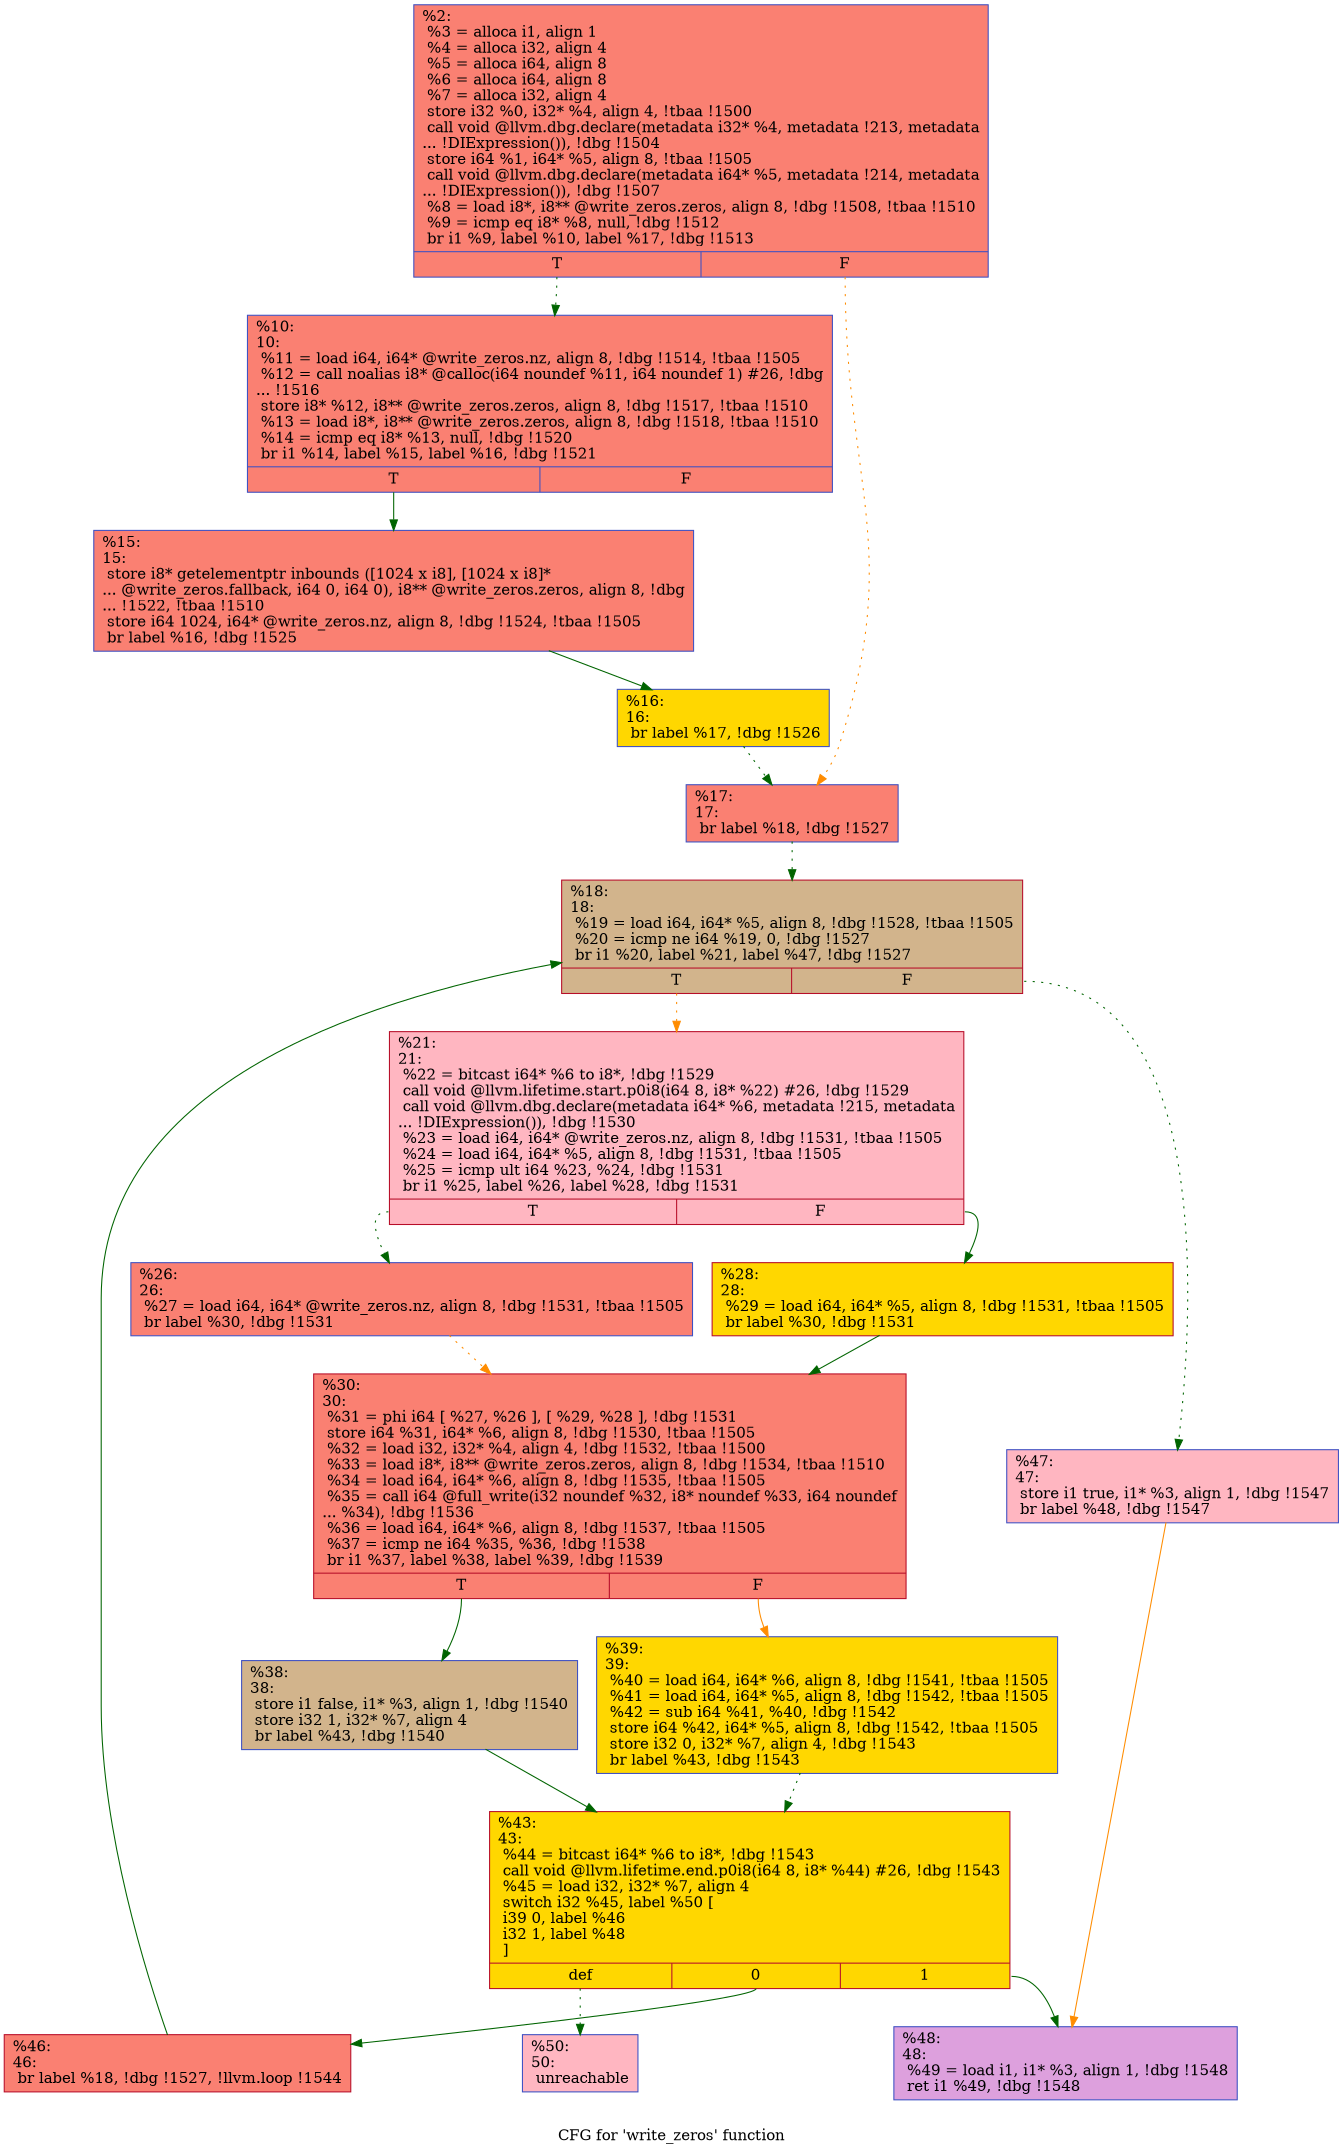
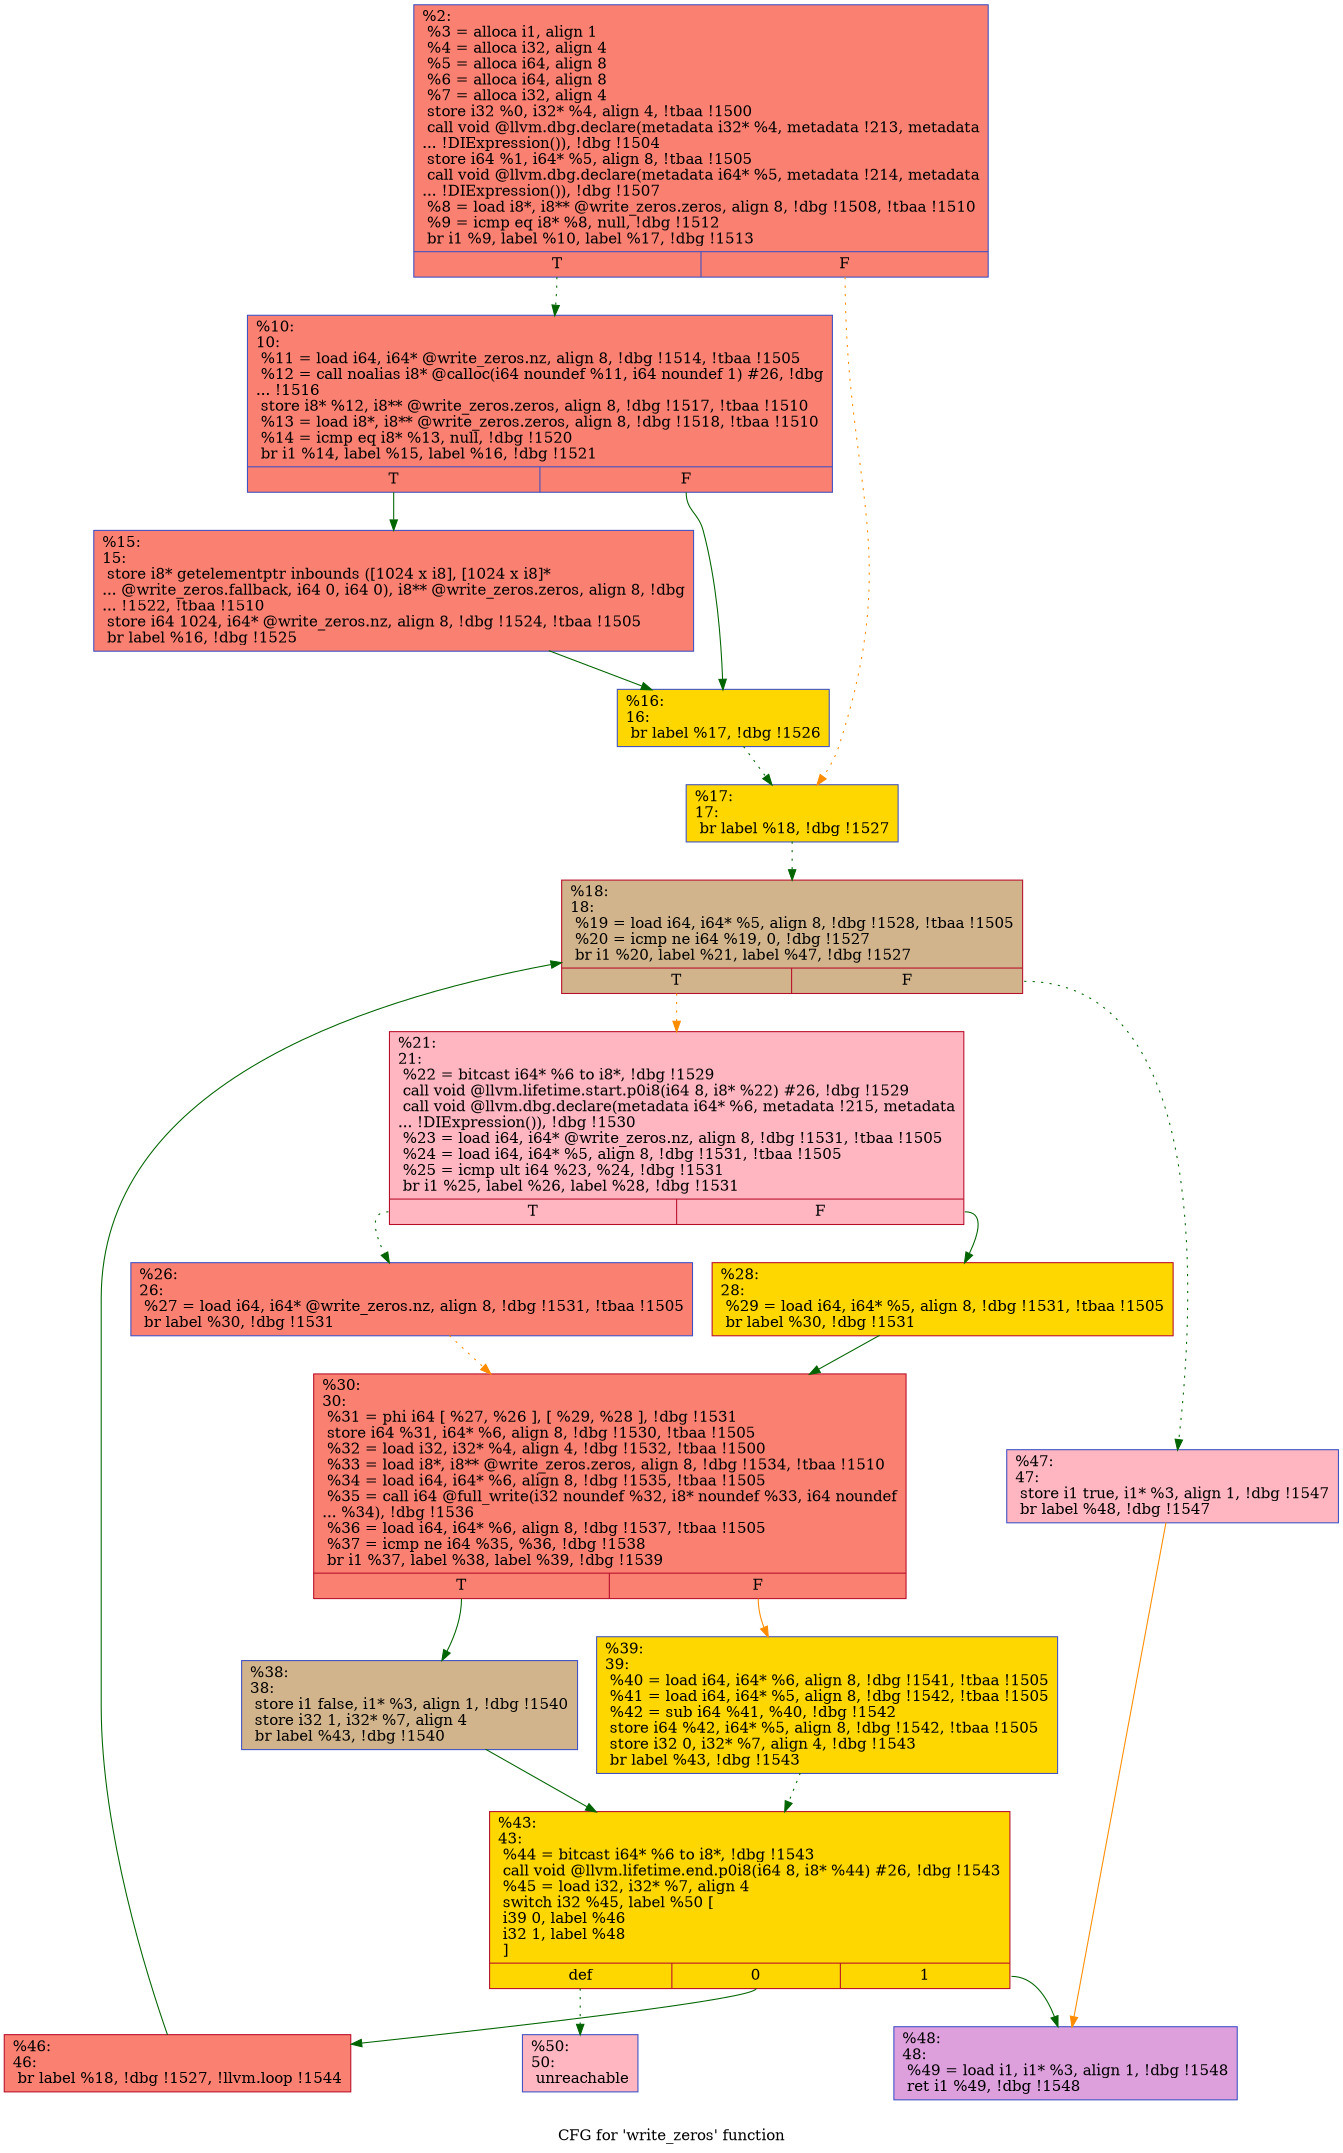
none -> (714, 583)
(792, 813) -> (792, 813)
